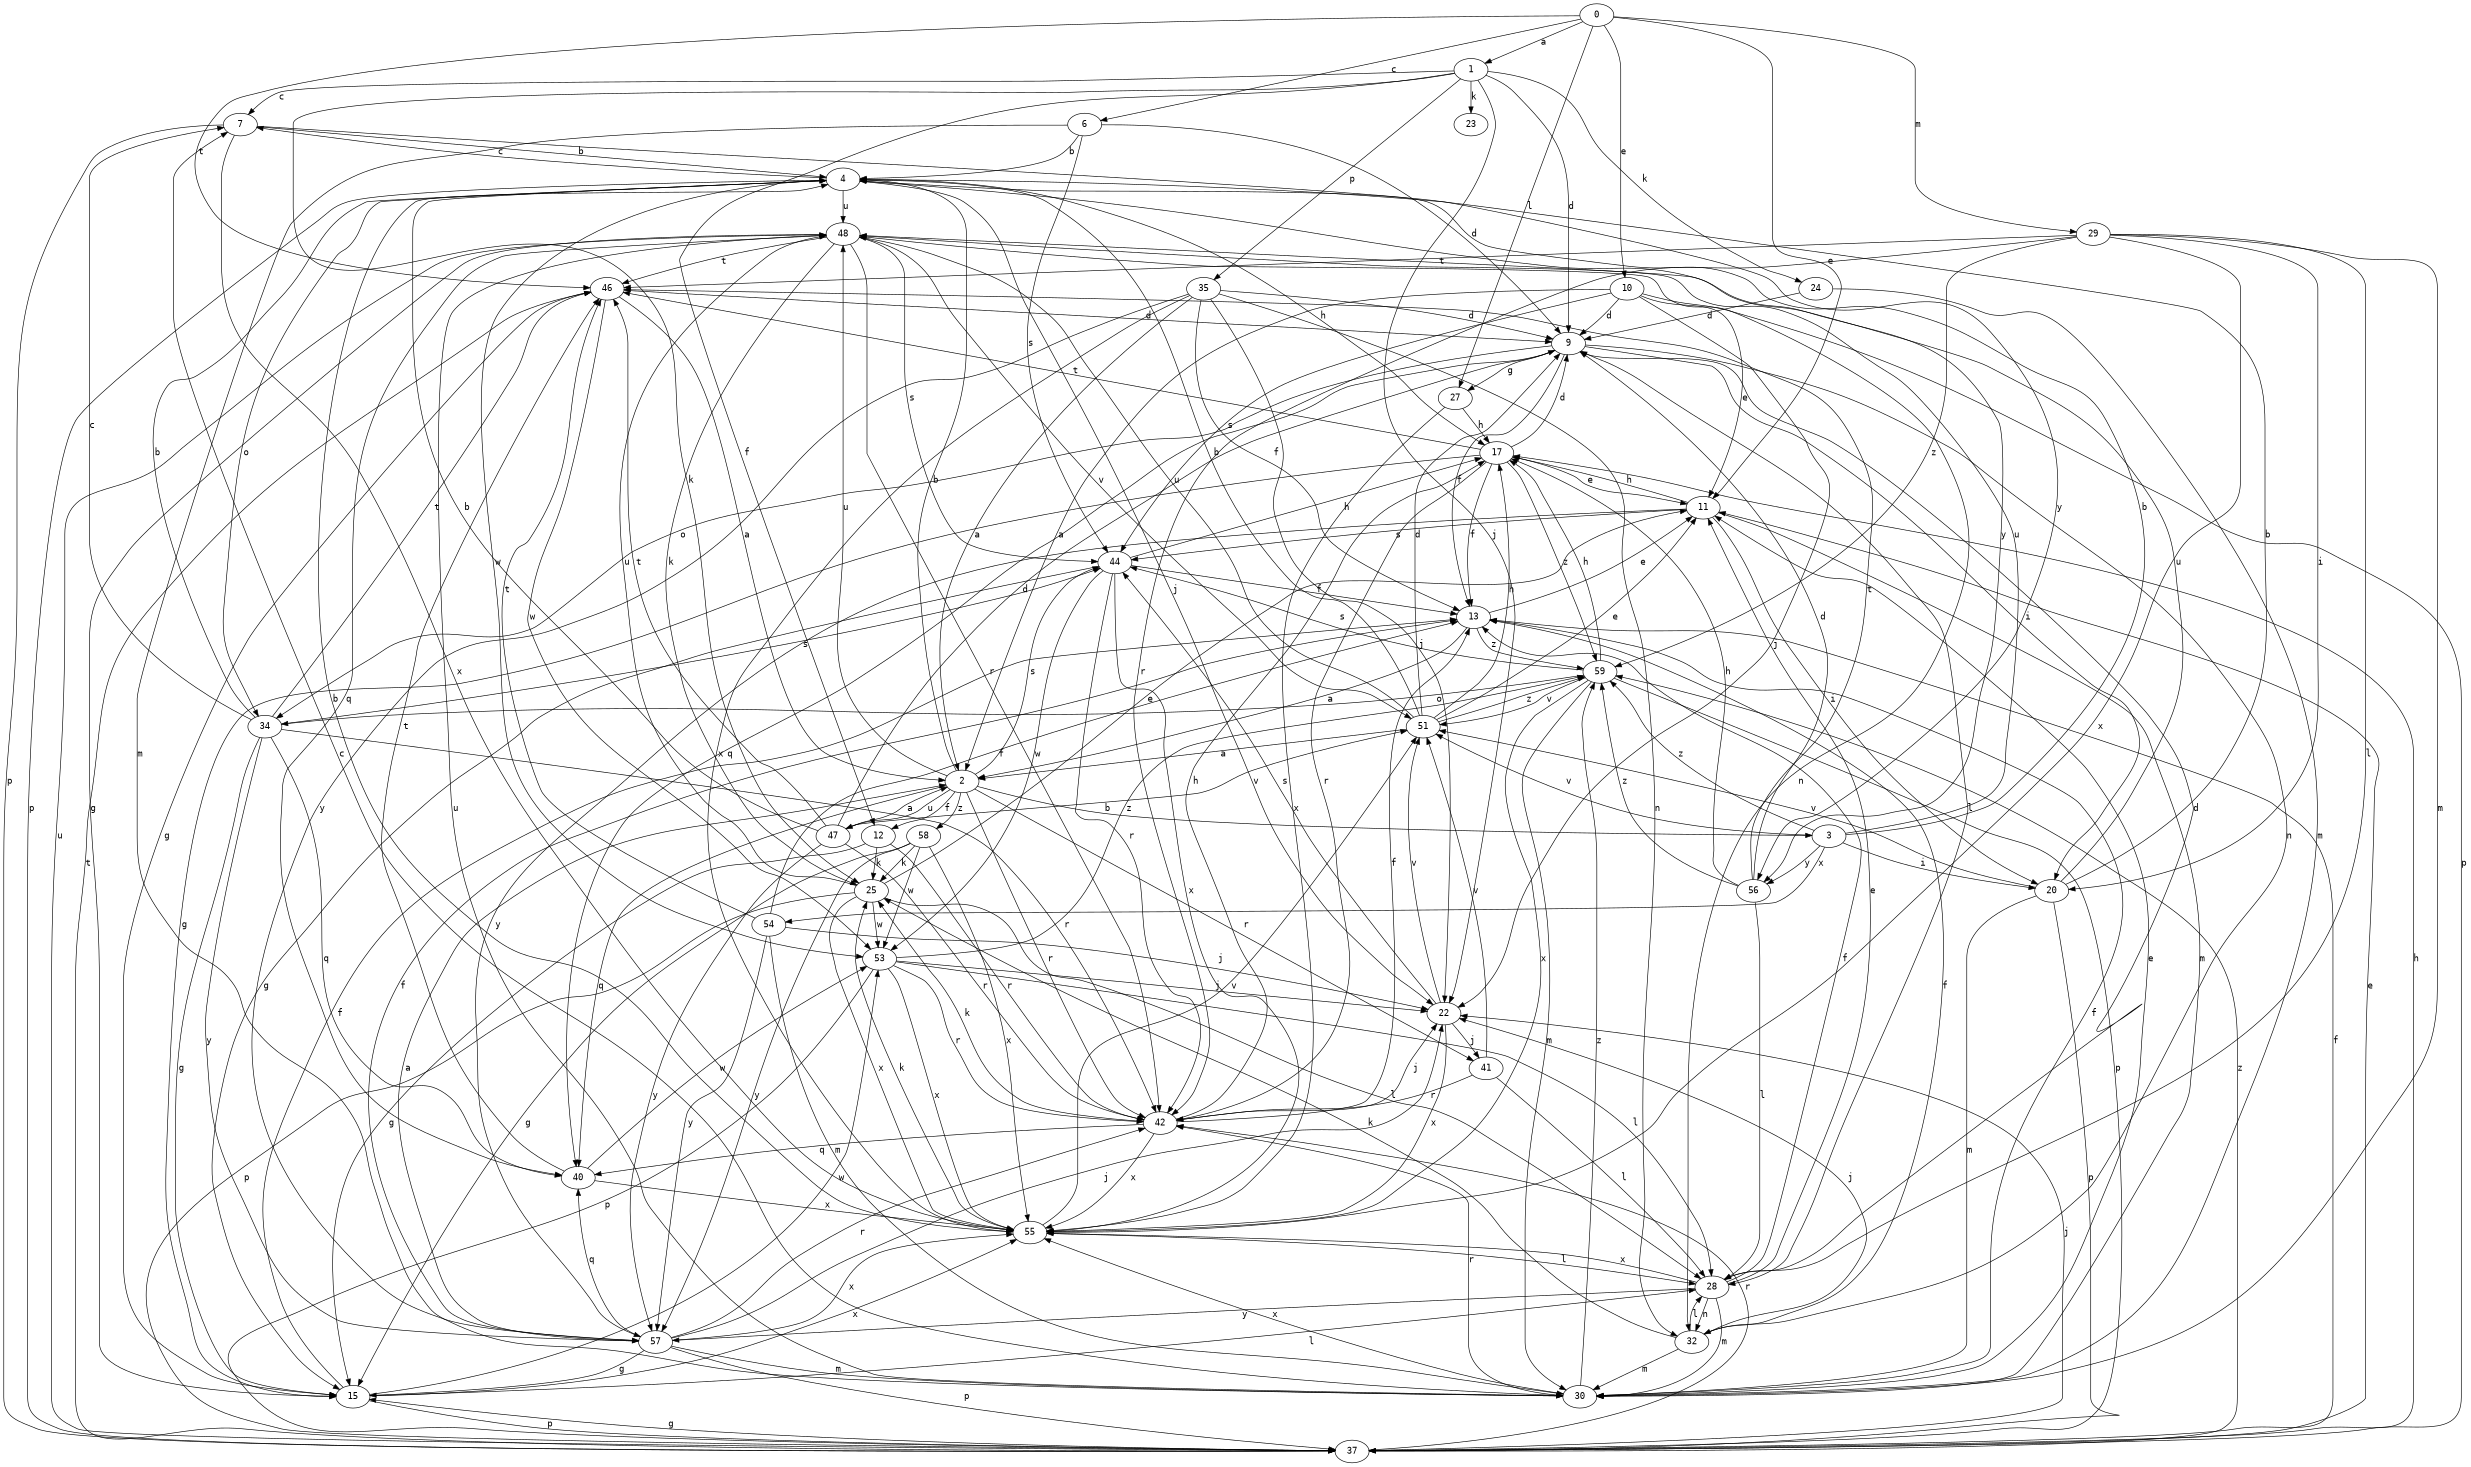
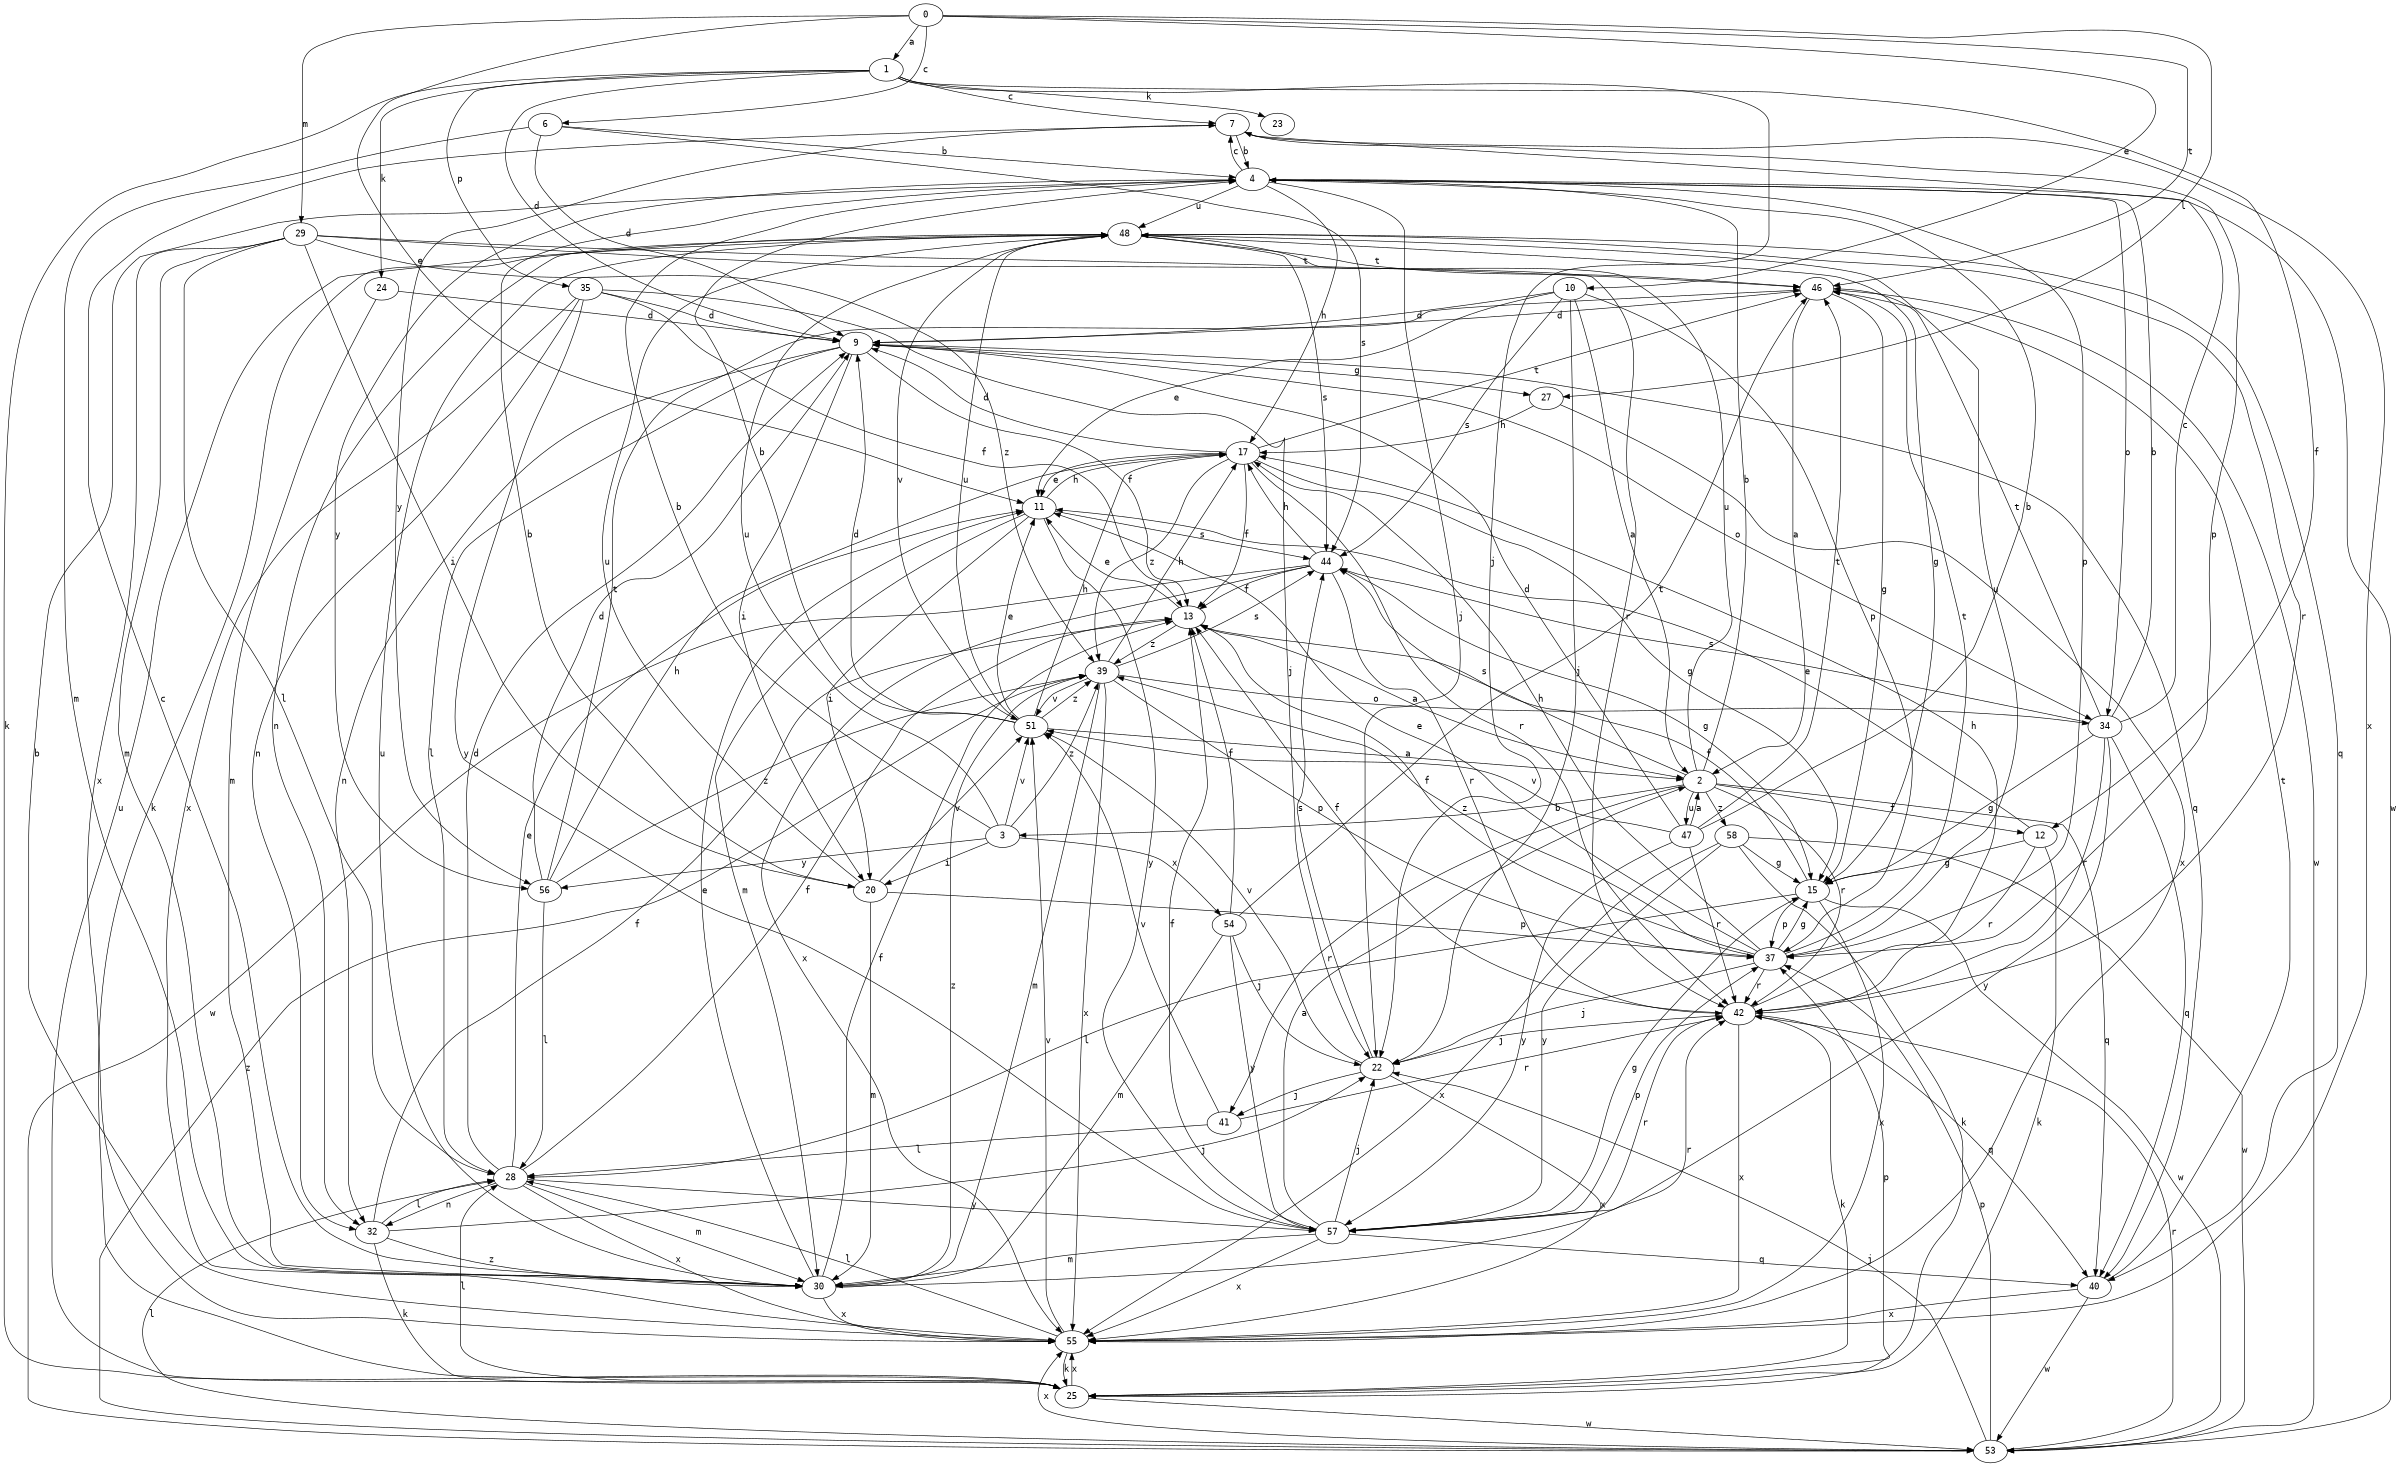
(996, 497) -> none
(1255, 618) -> (1596, 603)
(1600, 672) -> (1102, 672)
(1645, 1369) -> (491, 1260)
